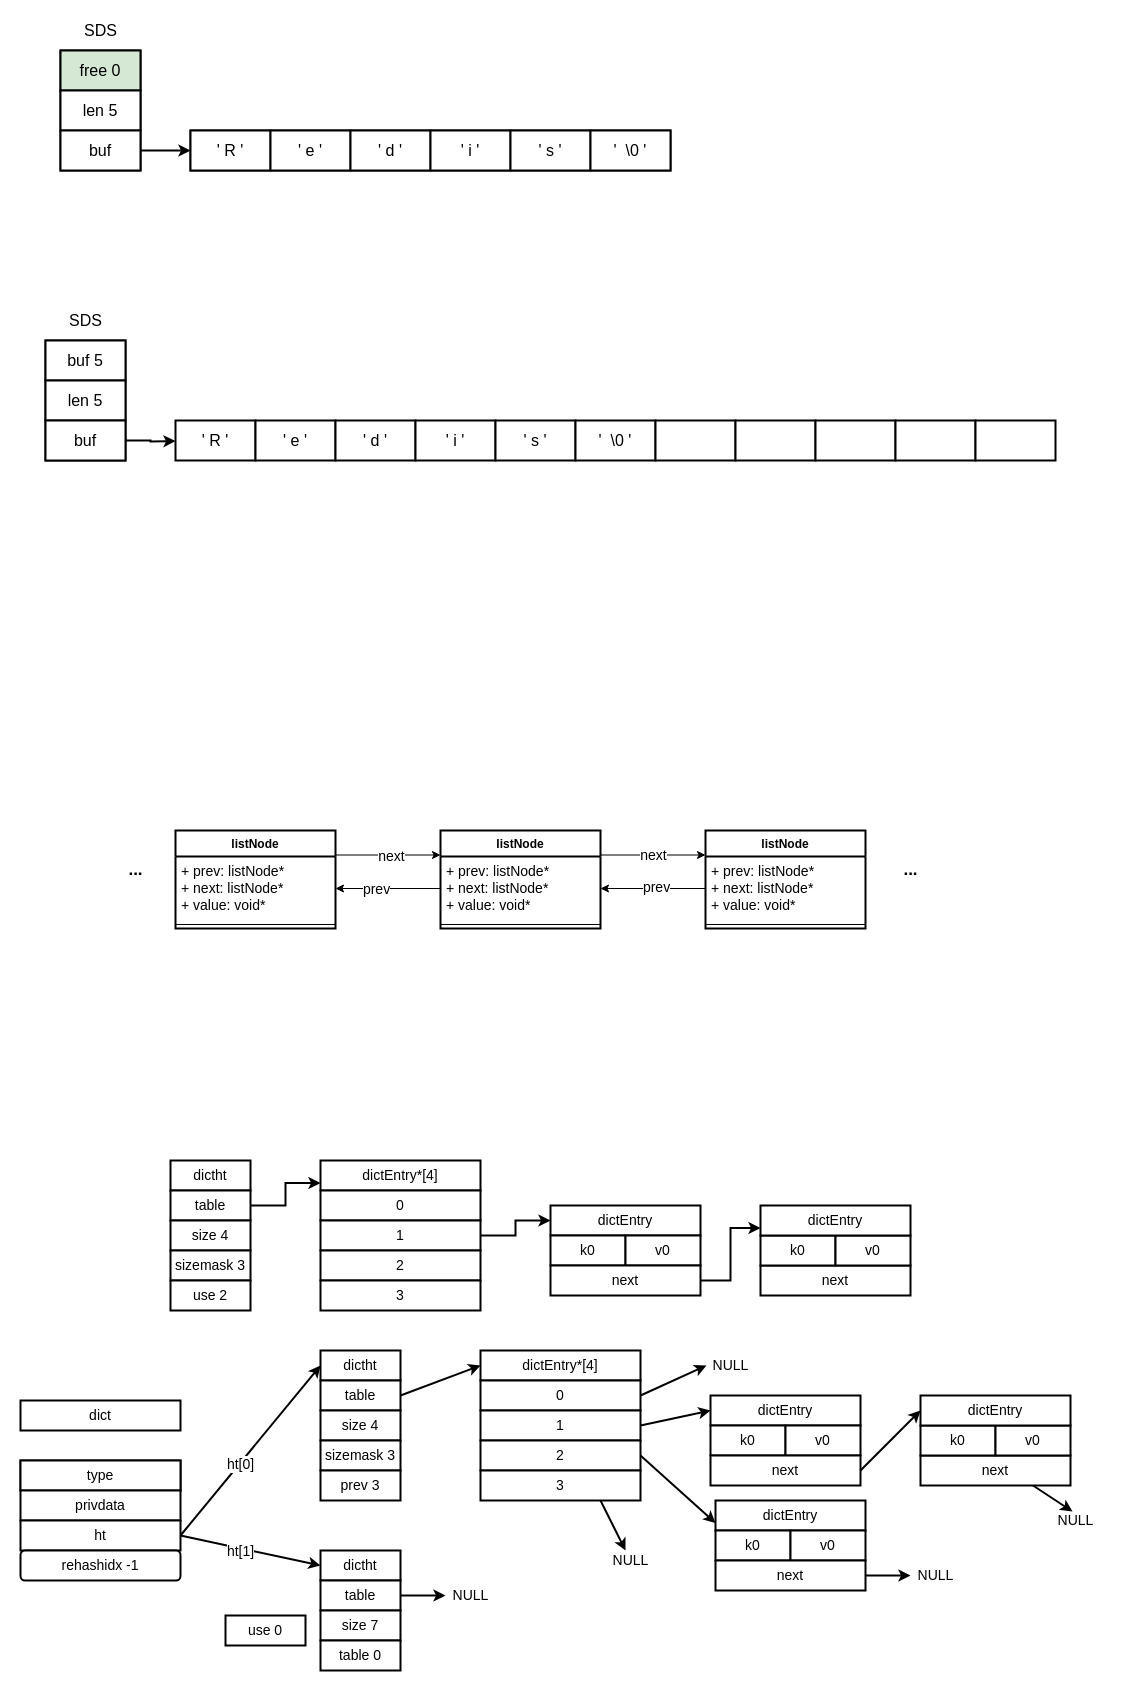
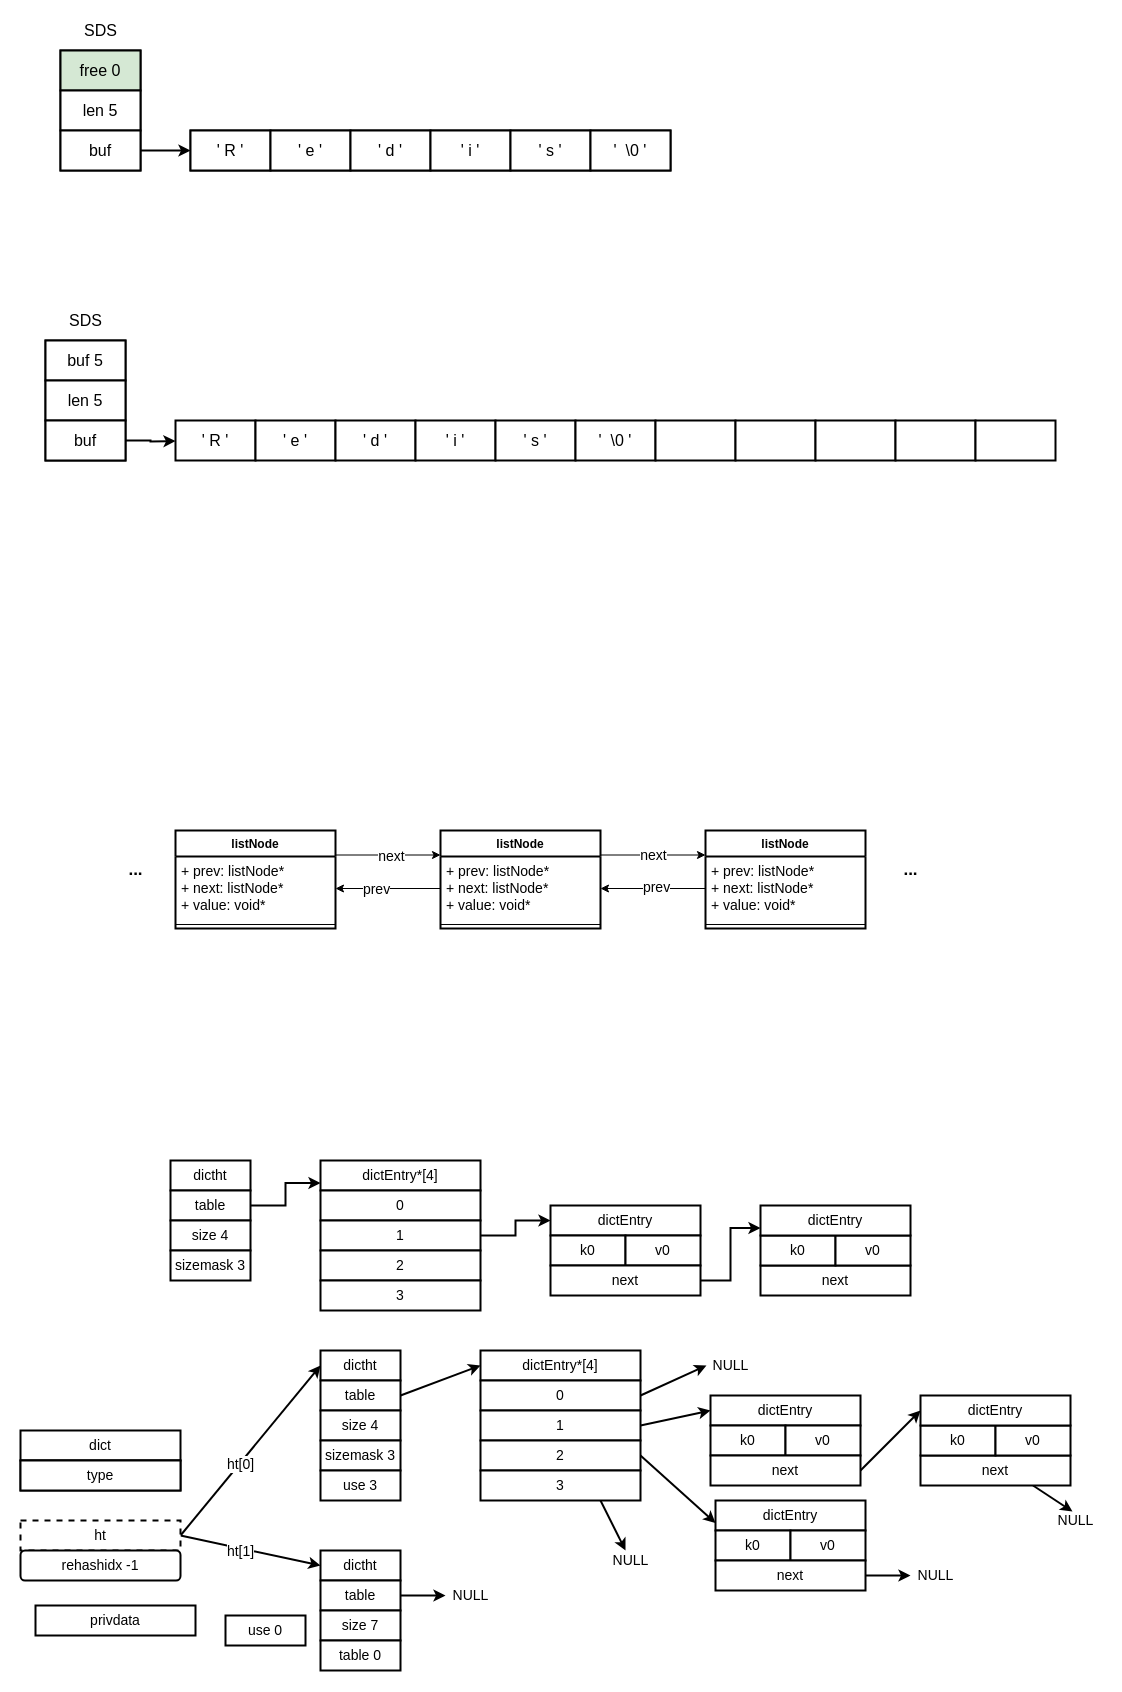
(211, 1296) -> none
(101, 1416) -> (101, 1446)
(361, 1486) -> (361, 1486)
(101, 1506) -> (116, 1621)
(101, 1536) -> (101, 1536)
